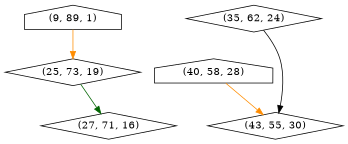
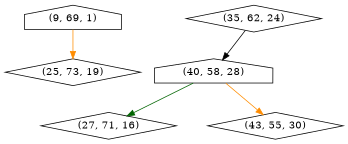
(73, 19) -> (73, 19)
(282, 66) -> (236, 42)
(89, 96) -> (164, 98)
